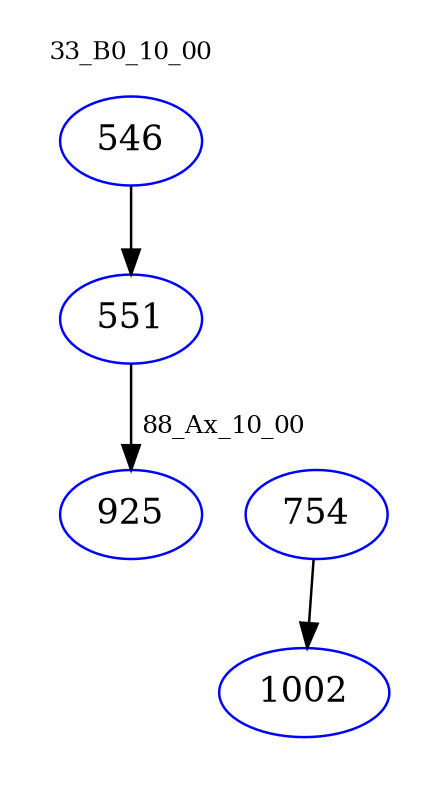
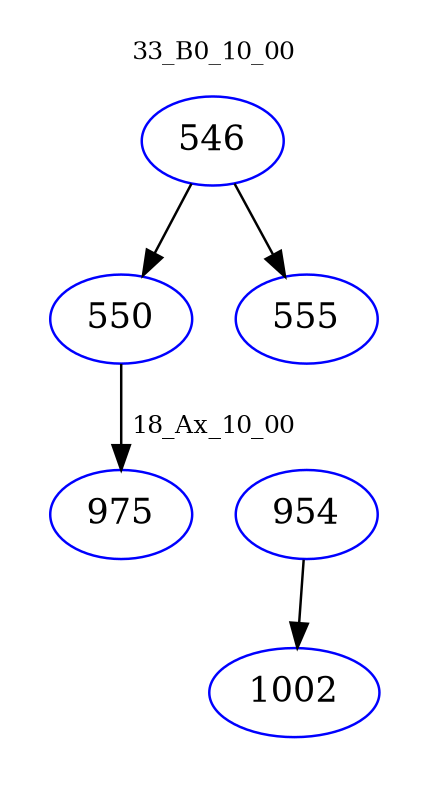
(131, 319) -> (121, 319)
none -> (307, 319)
(224, 427) -> (214, 427)
(131, 515) -> (121, 515)
(317, 515) -> (307, 515)
